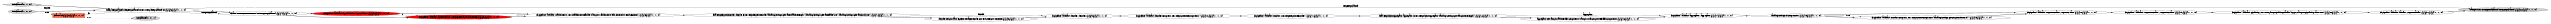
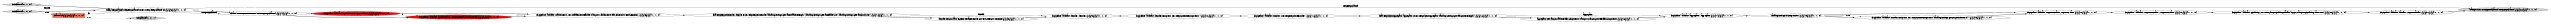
(22, 12) -> (22, 12)
(146, 18) -> (146, 18)
